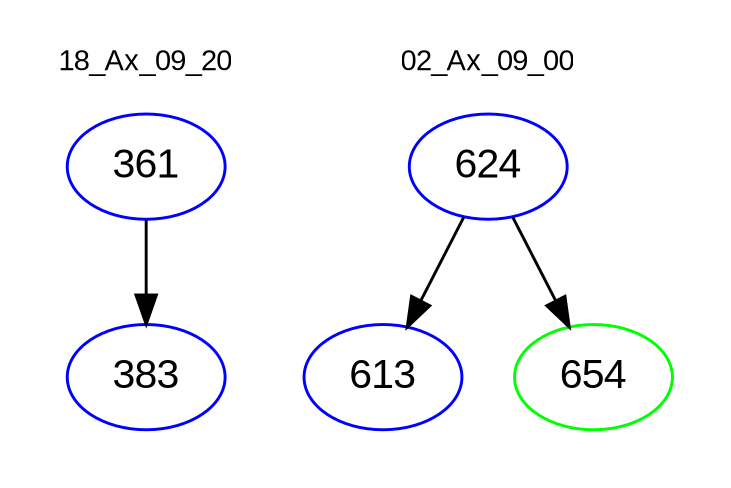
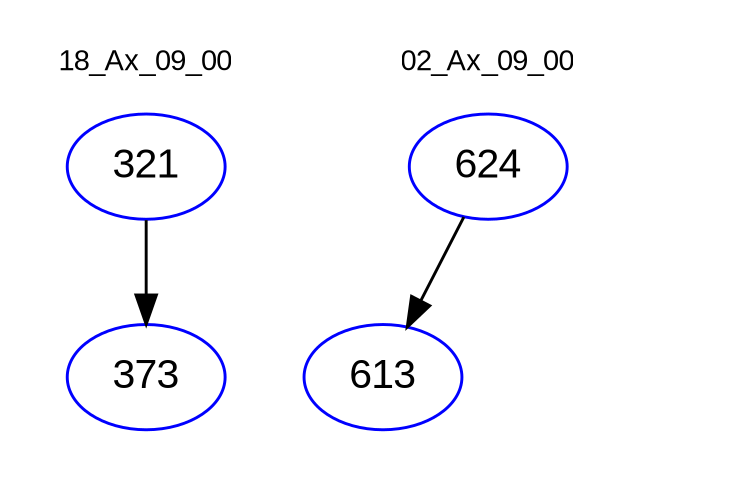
(146, 63) -> (146, 63)
(146, 167) -> (146, 167)
(146, 377) -> (146, 377)
(593, 377) -> none
